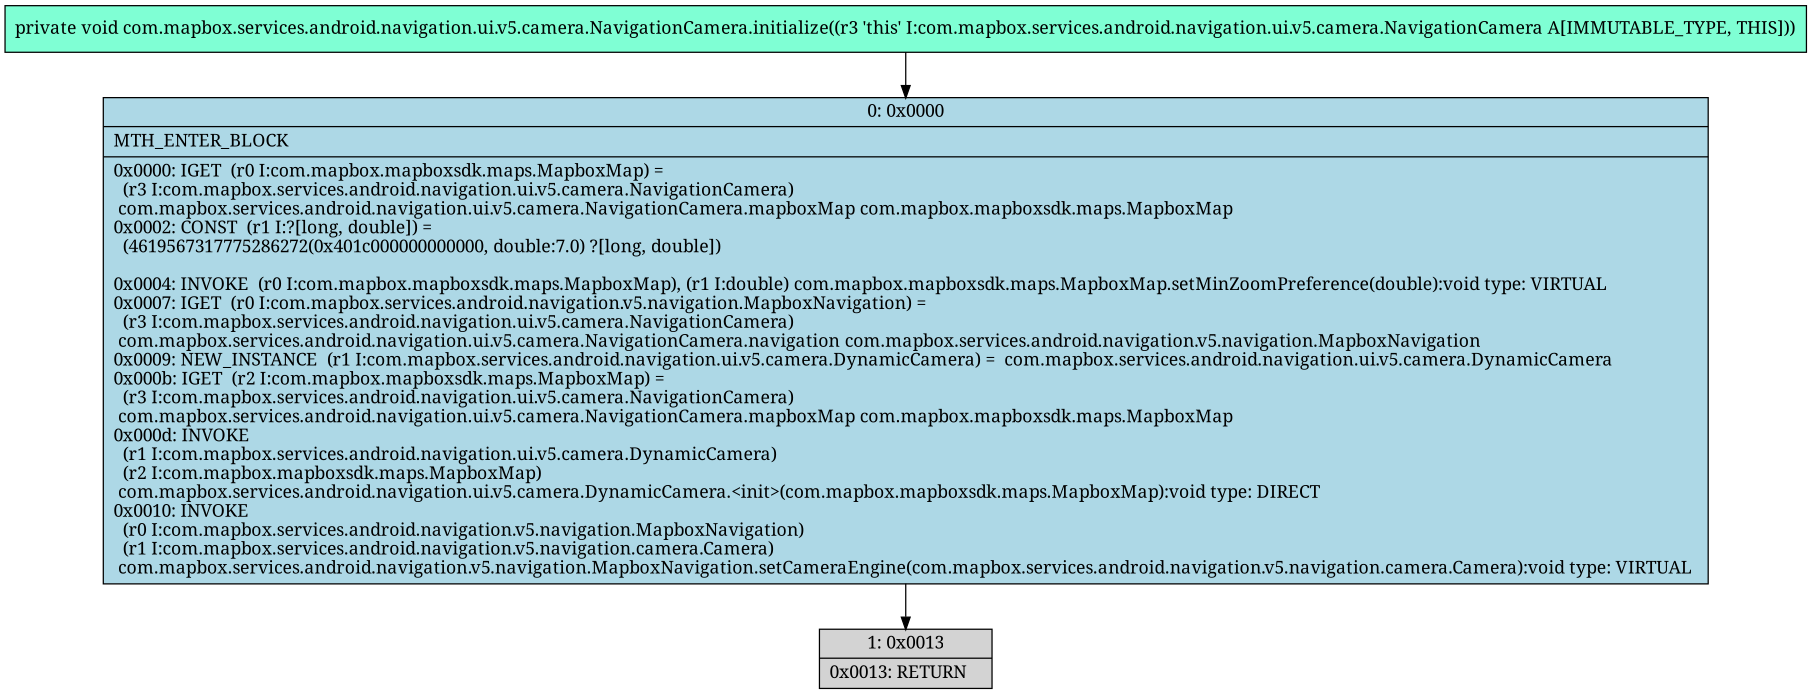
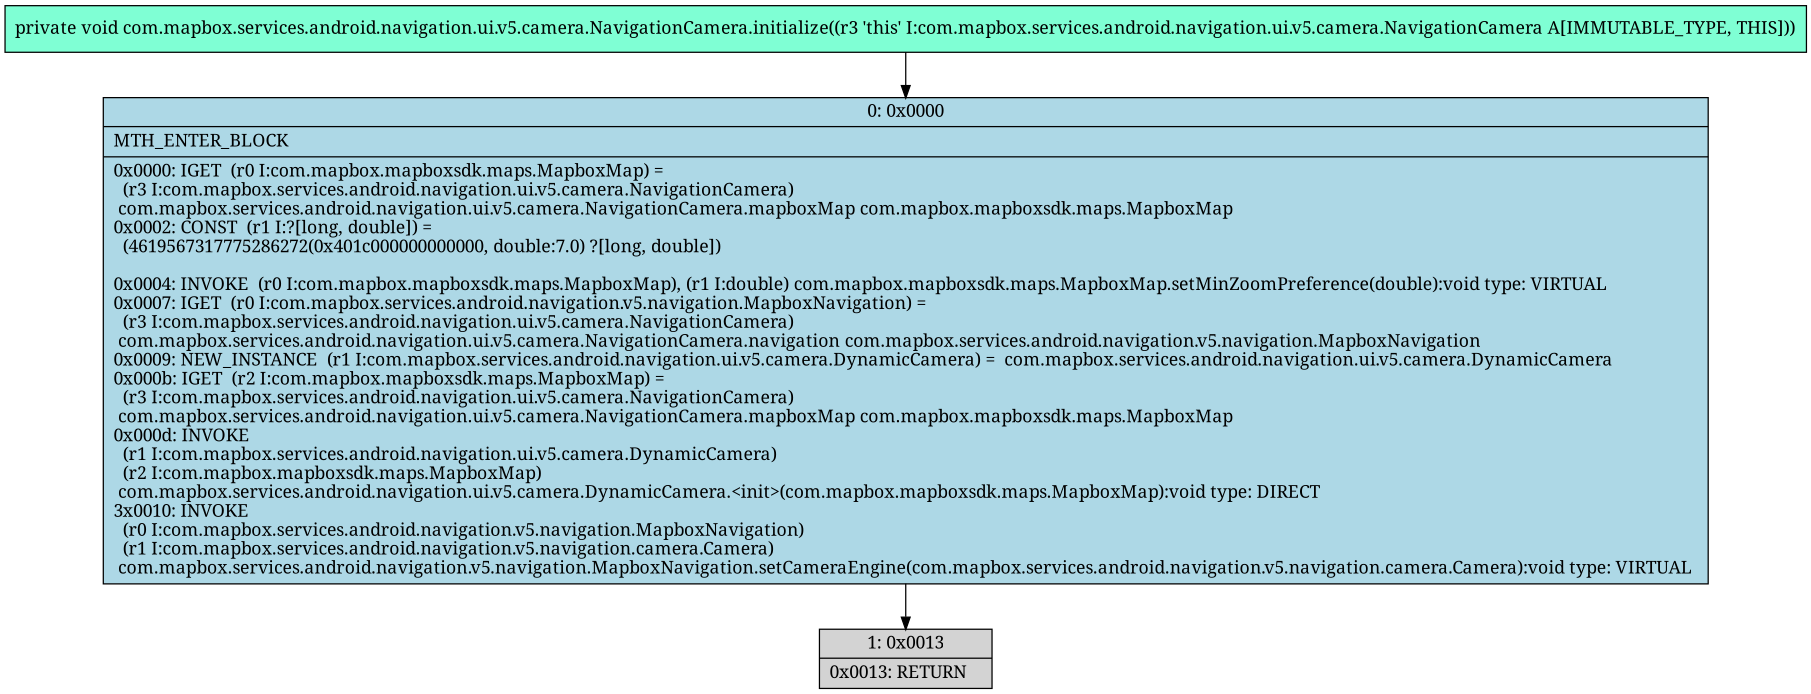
(186, 511) -> (186, 511)
